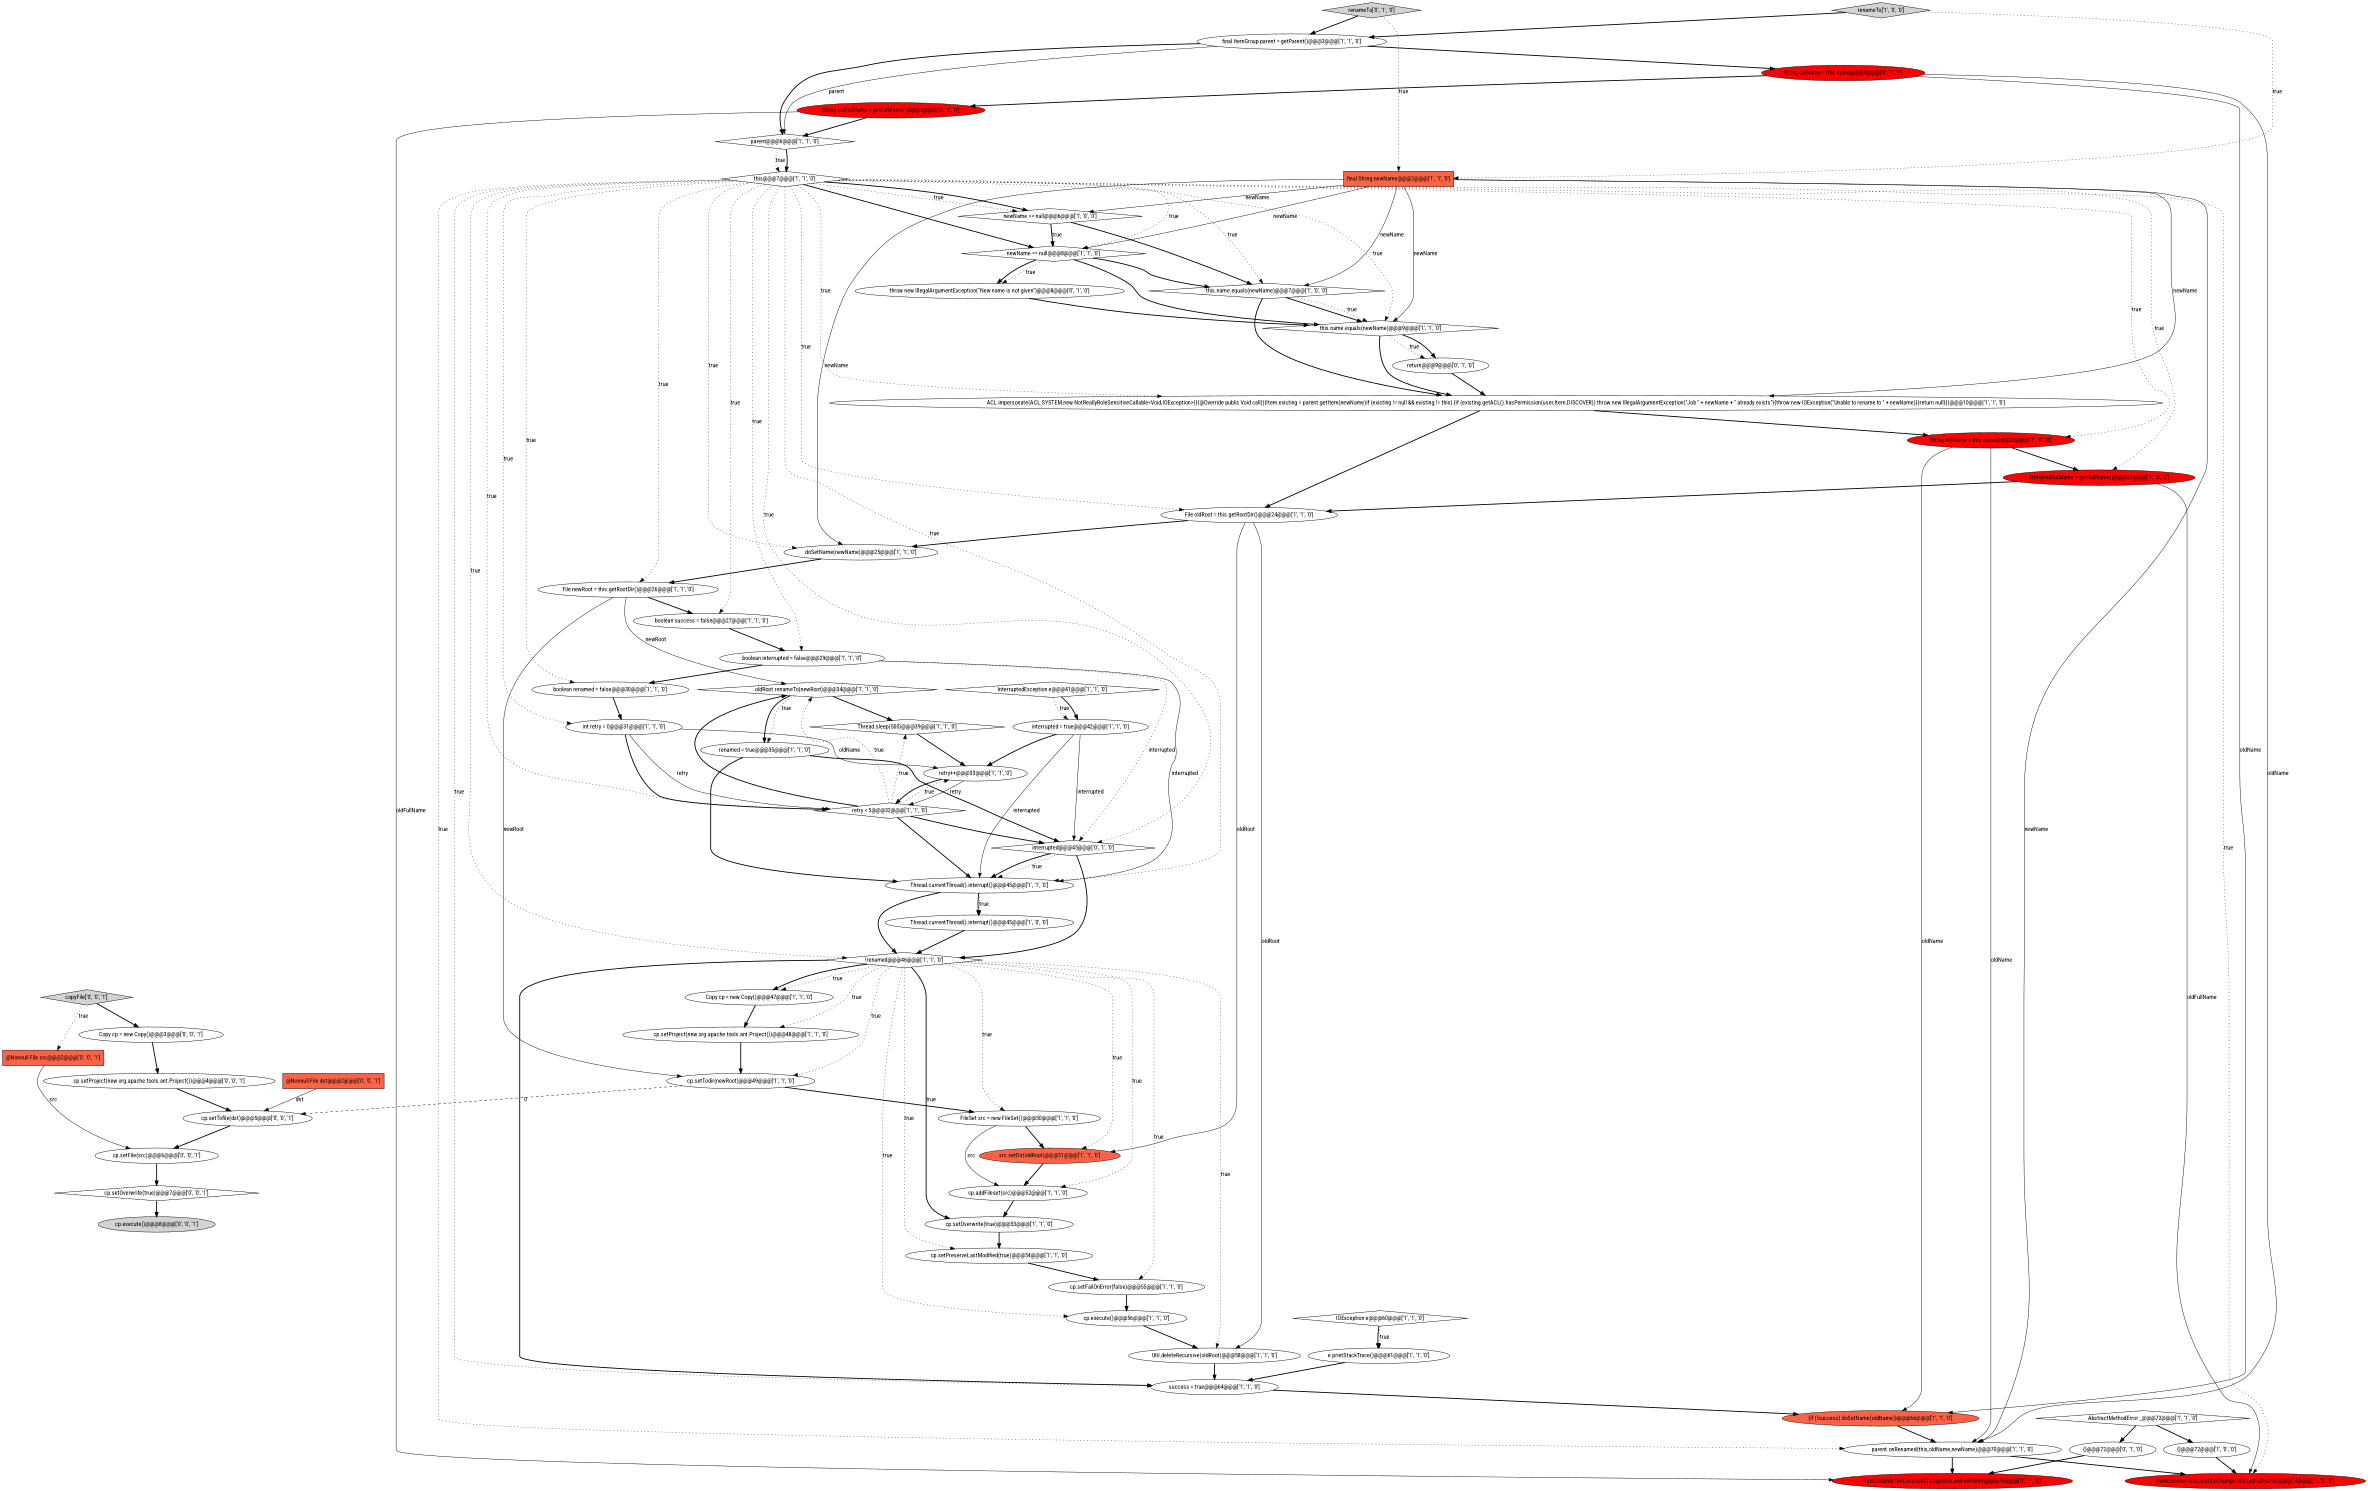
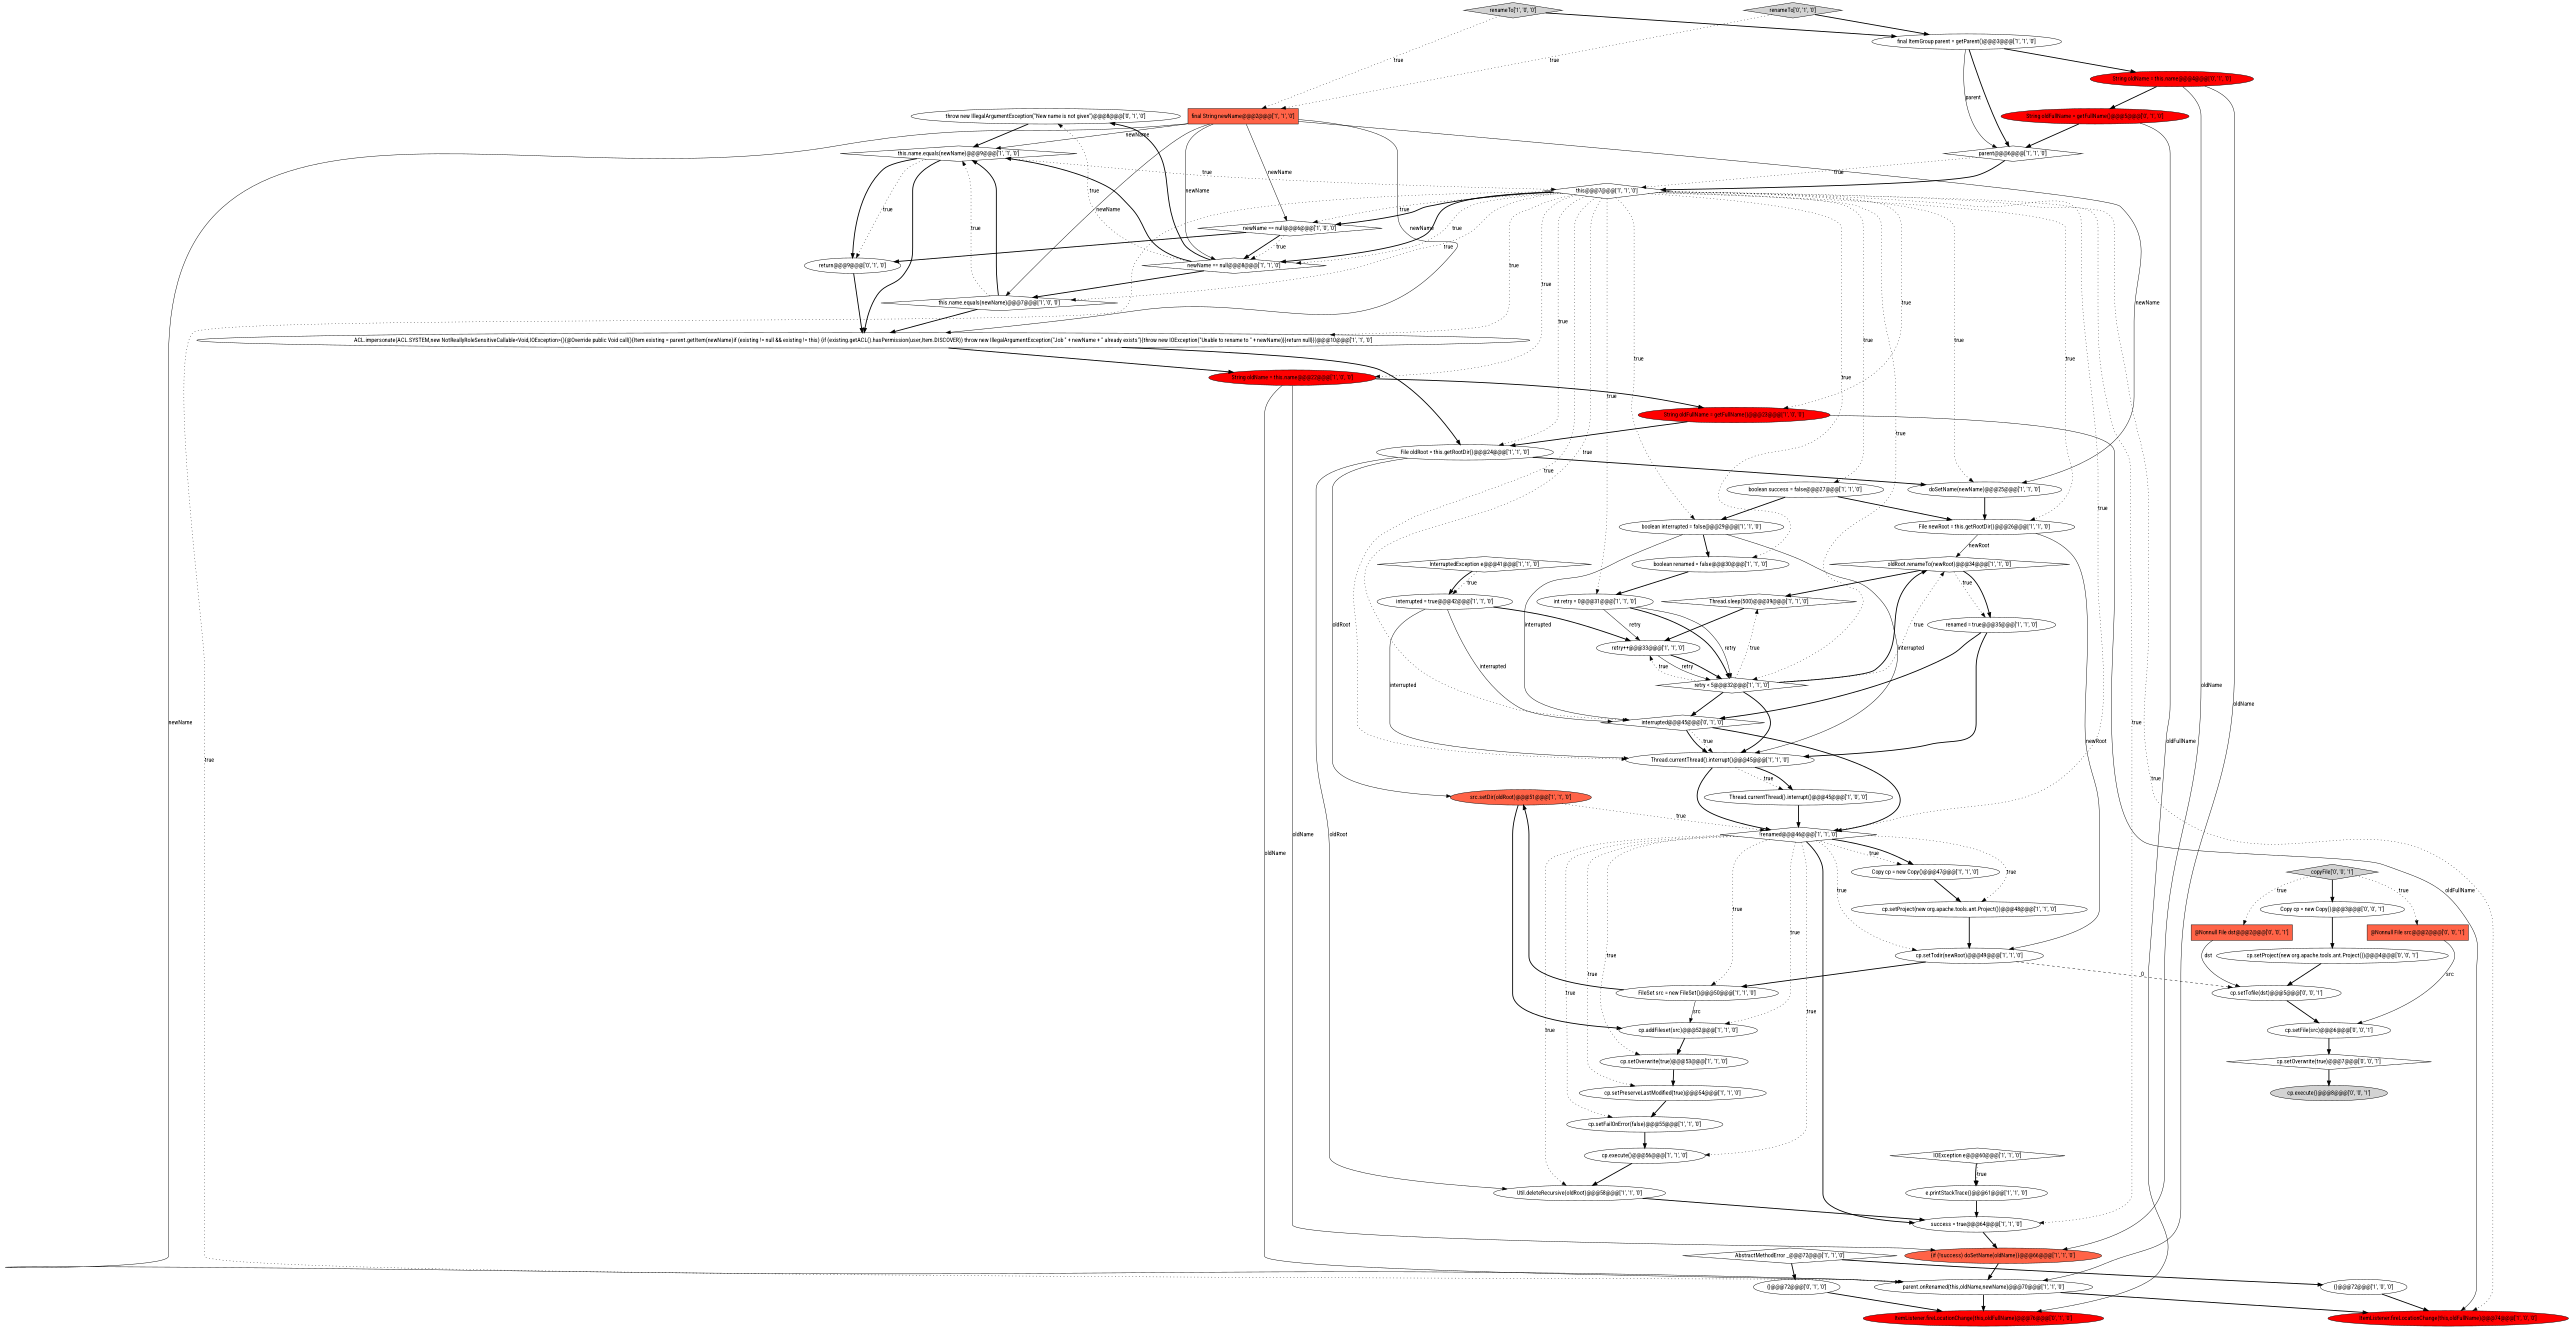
(1175, 193) -> (1278, 180)
(1160, 249) -> (1072, 247)
(668, 605) -> (1892, 508)
(1166, 687) -> (1526, 604)
(850, 750) -> (1635, 625)
none -> (2272, 891)
(1110, 993) -> (1661, 817)
(926, 1094) -> (1607, 903)
